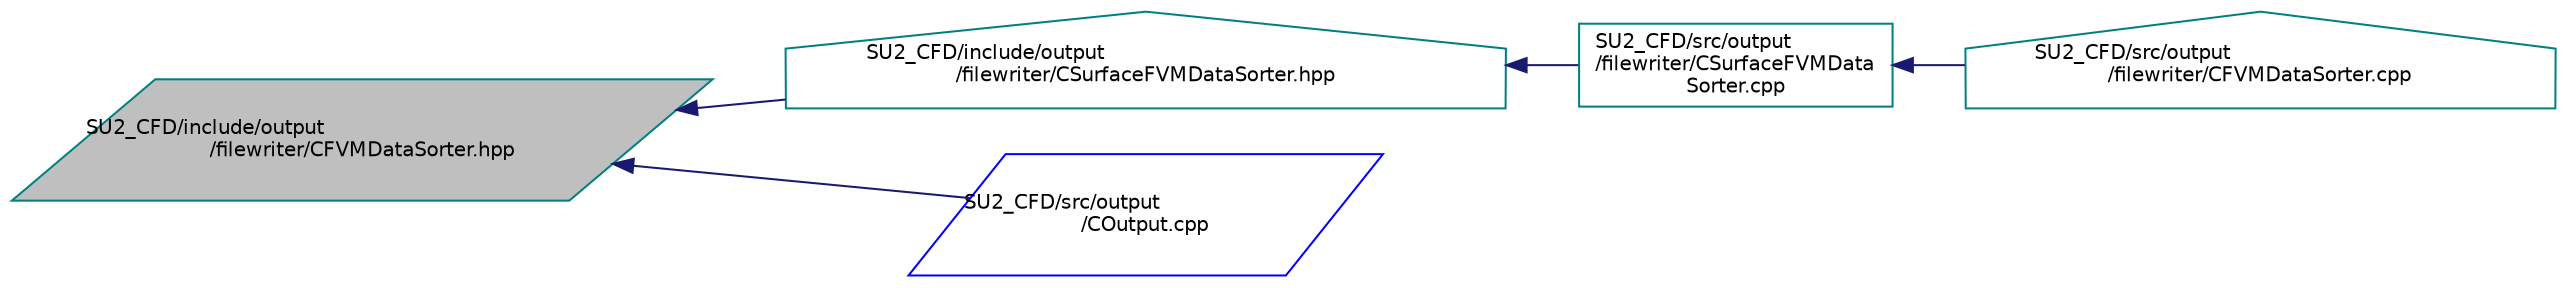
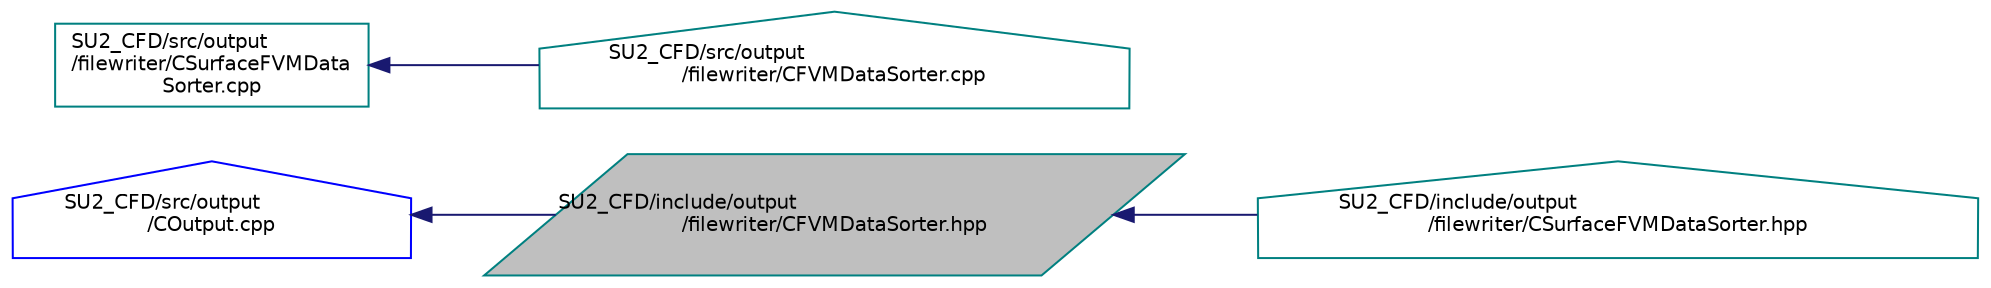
(1553, 65) -> none
(802, 182) -> (494, 215)
(1146, 215) -> (212, 215)
